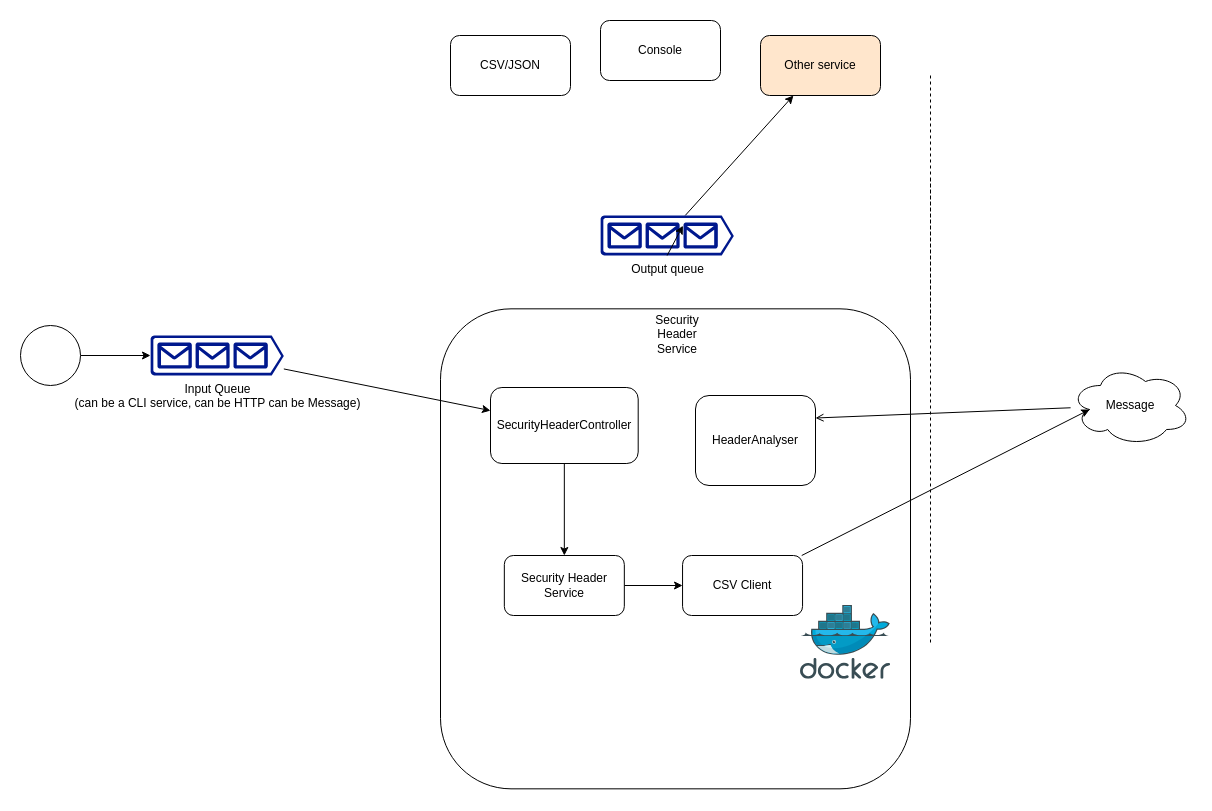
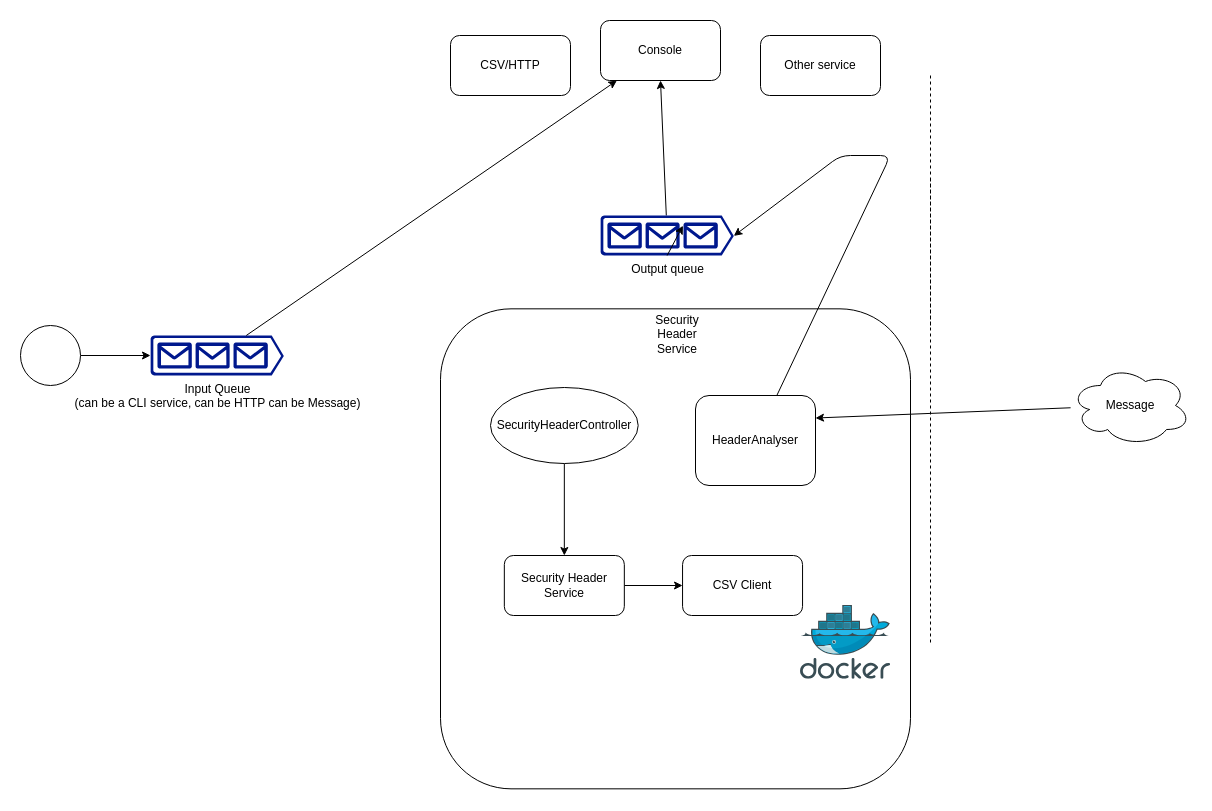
(511, 66) -> (511, 66)
(821, 66) -> (821, 66)
(737, 158) -> (664, 151)
none -> (867, 204)
(384, 389) -> (429, 210)
(822, 418) -> (824, 418)
(564, 426) -> (564, 426)
(943, 484) -> none
